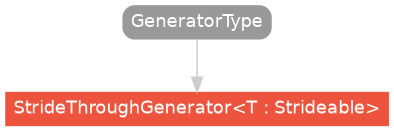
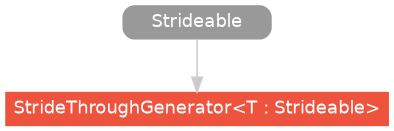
(197, 22) -> (197, 22)
